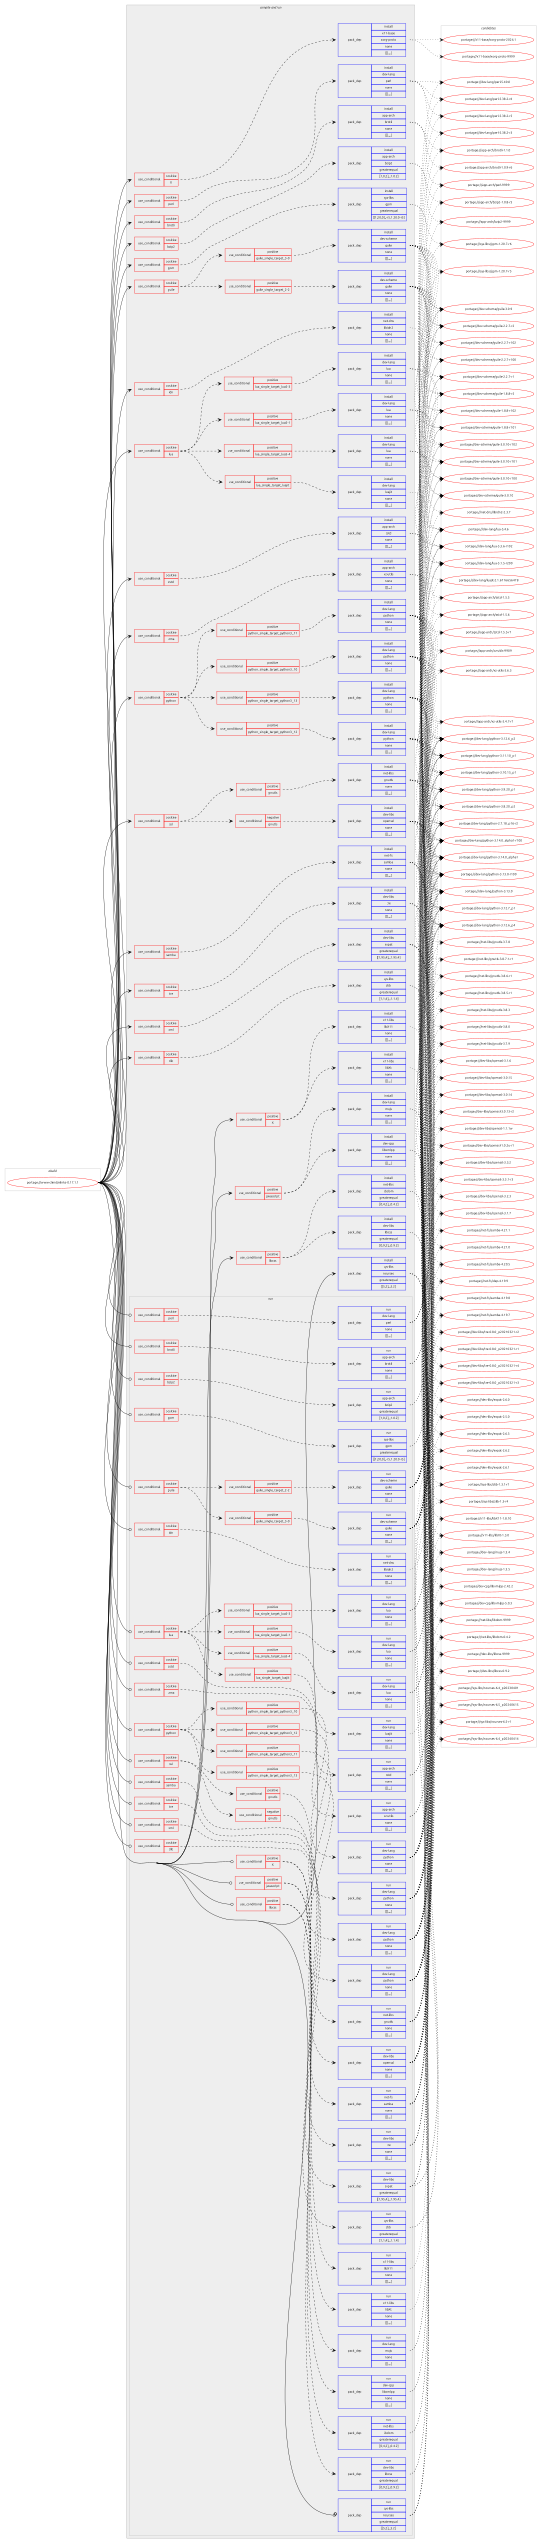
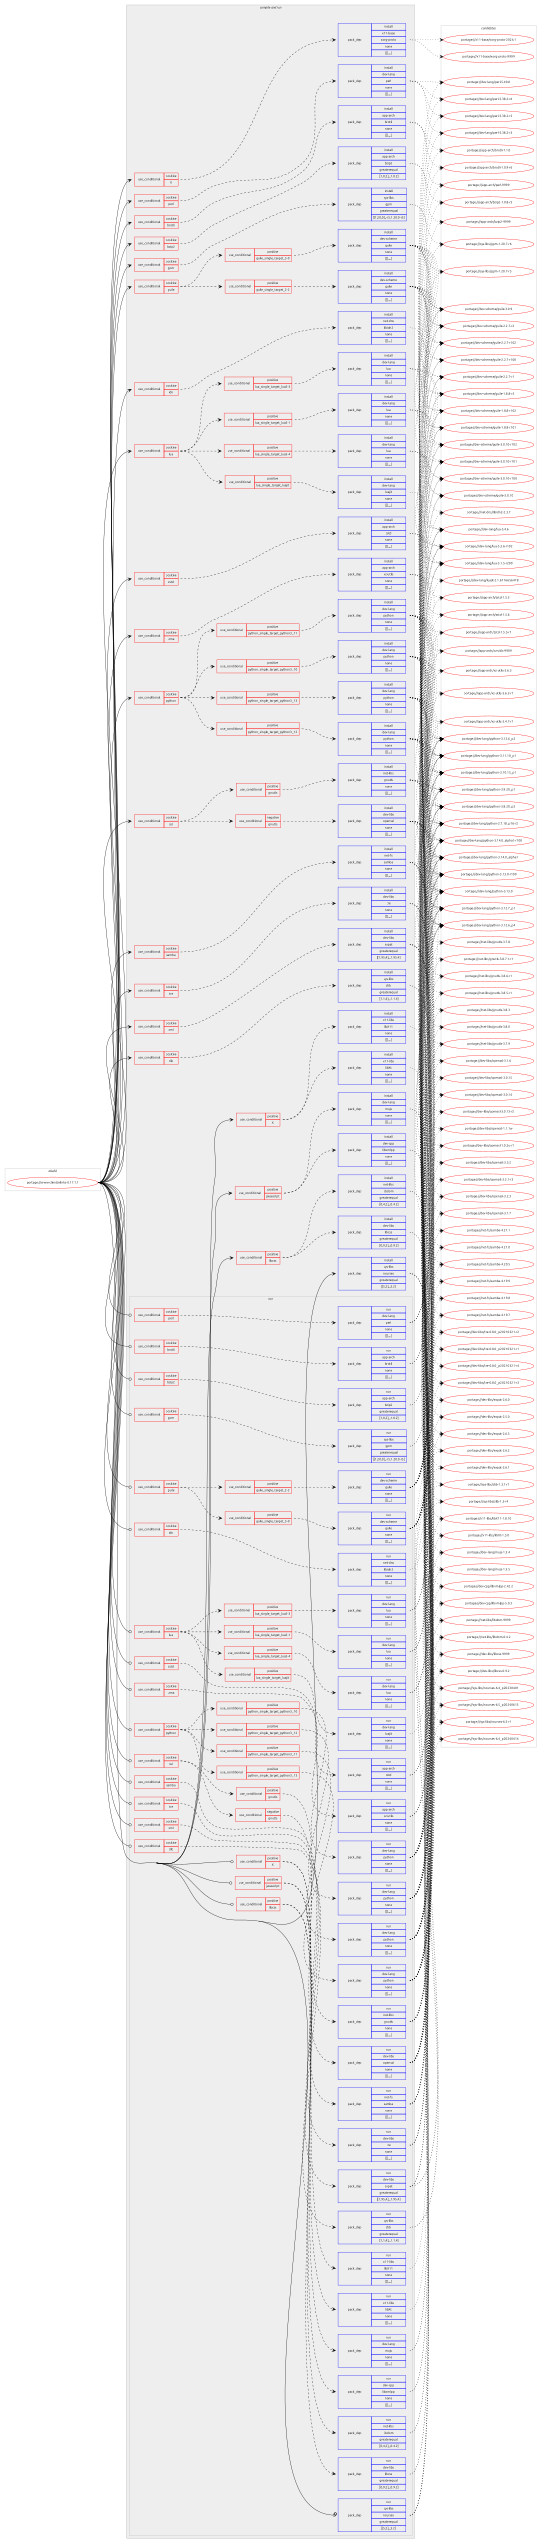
none -> (489, 693)
(489, 1281) -> (489, 1281)
